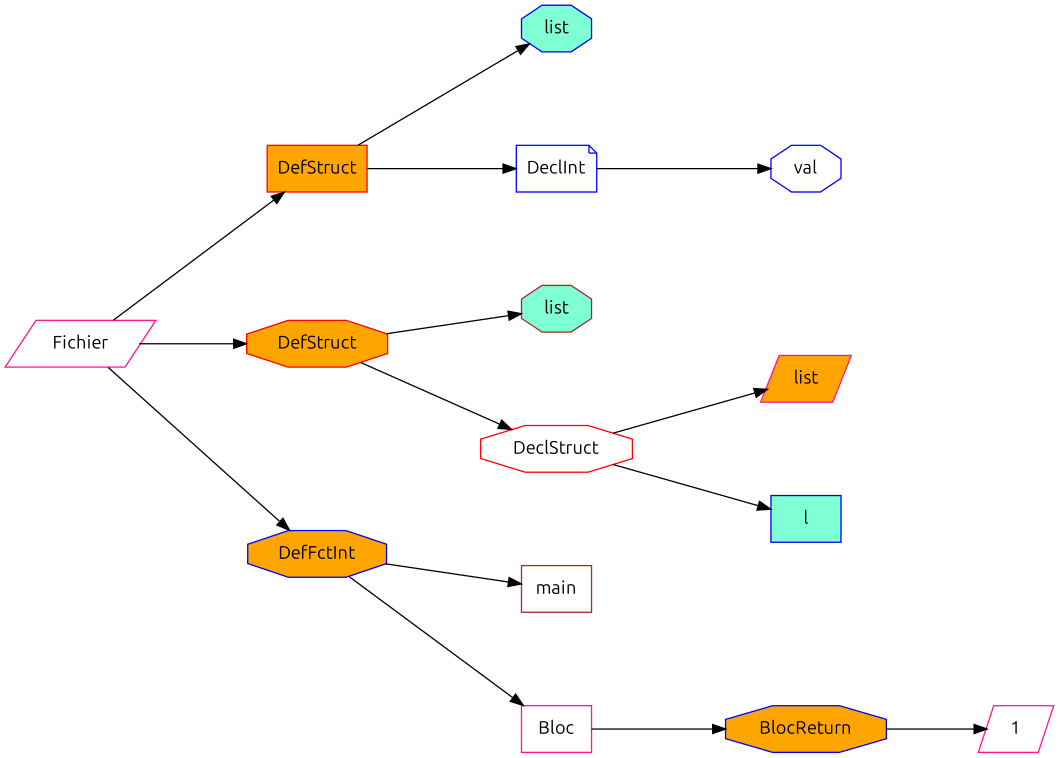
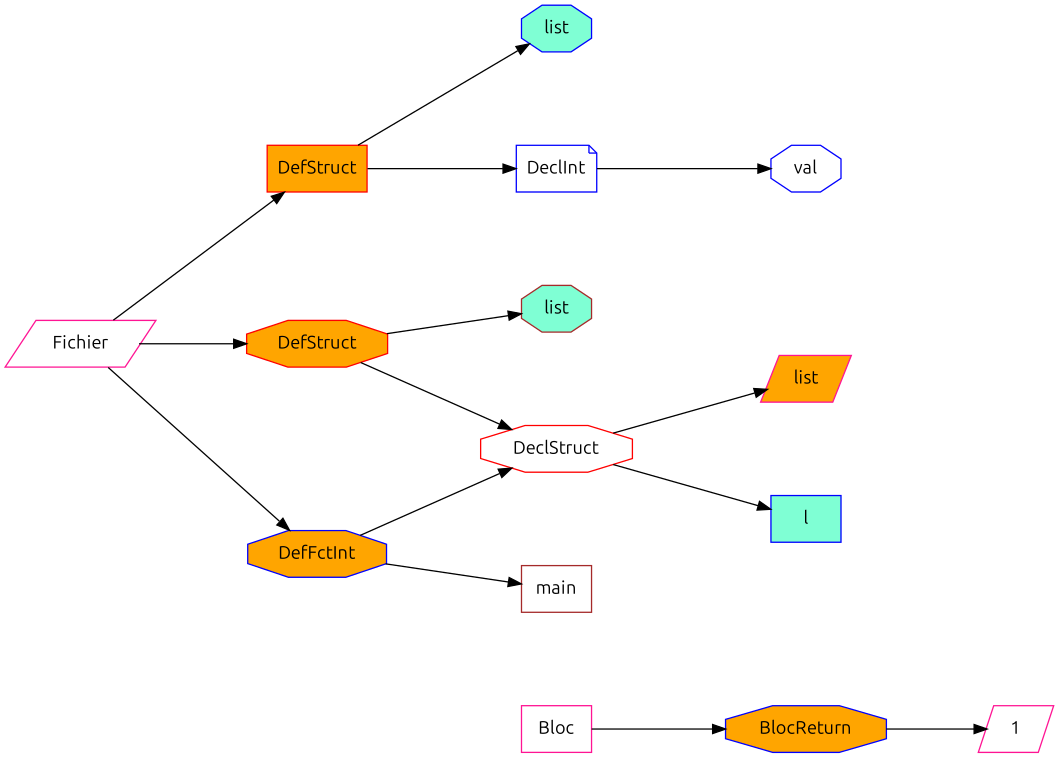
(431, 637) -> (430, 504)
